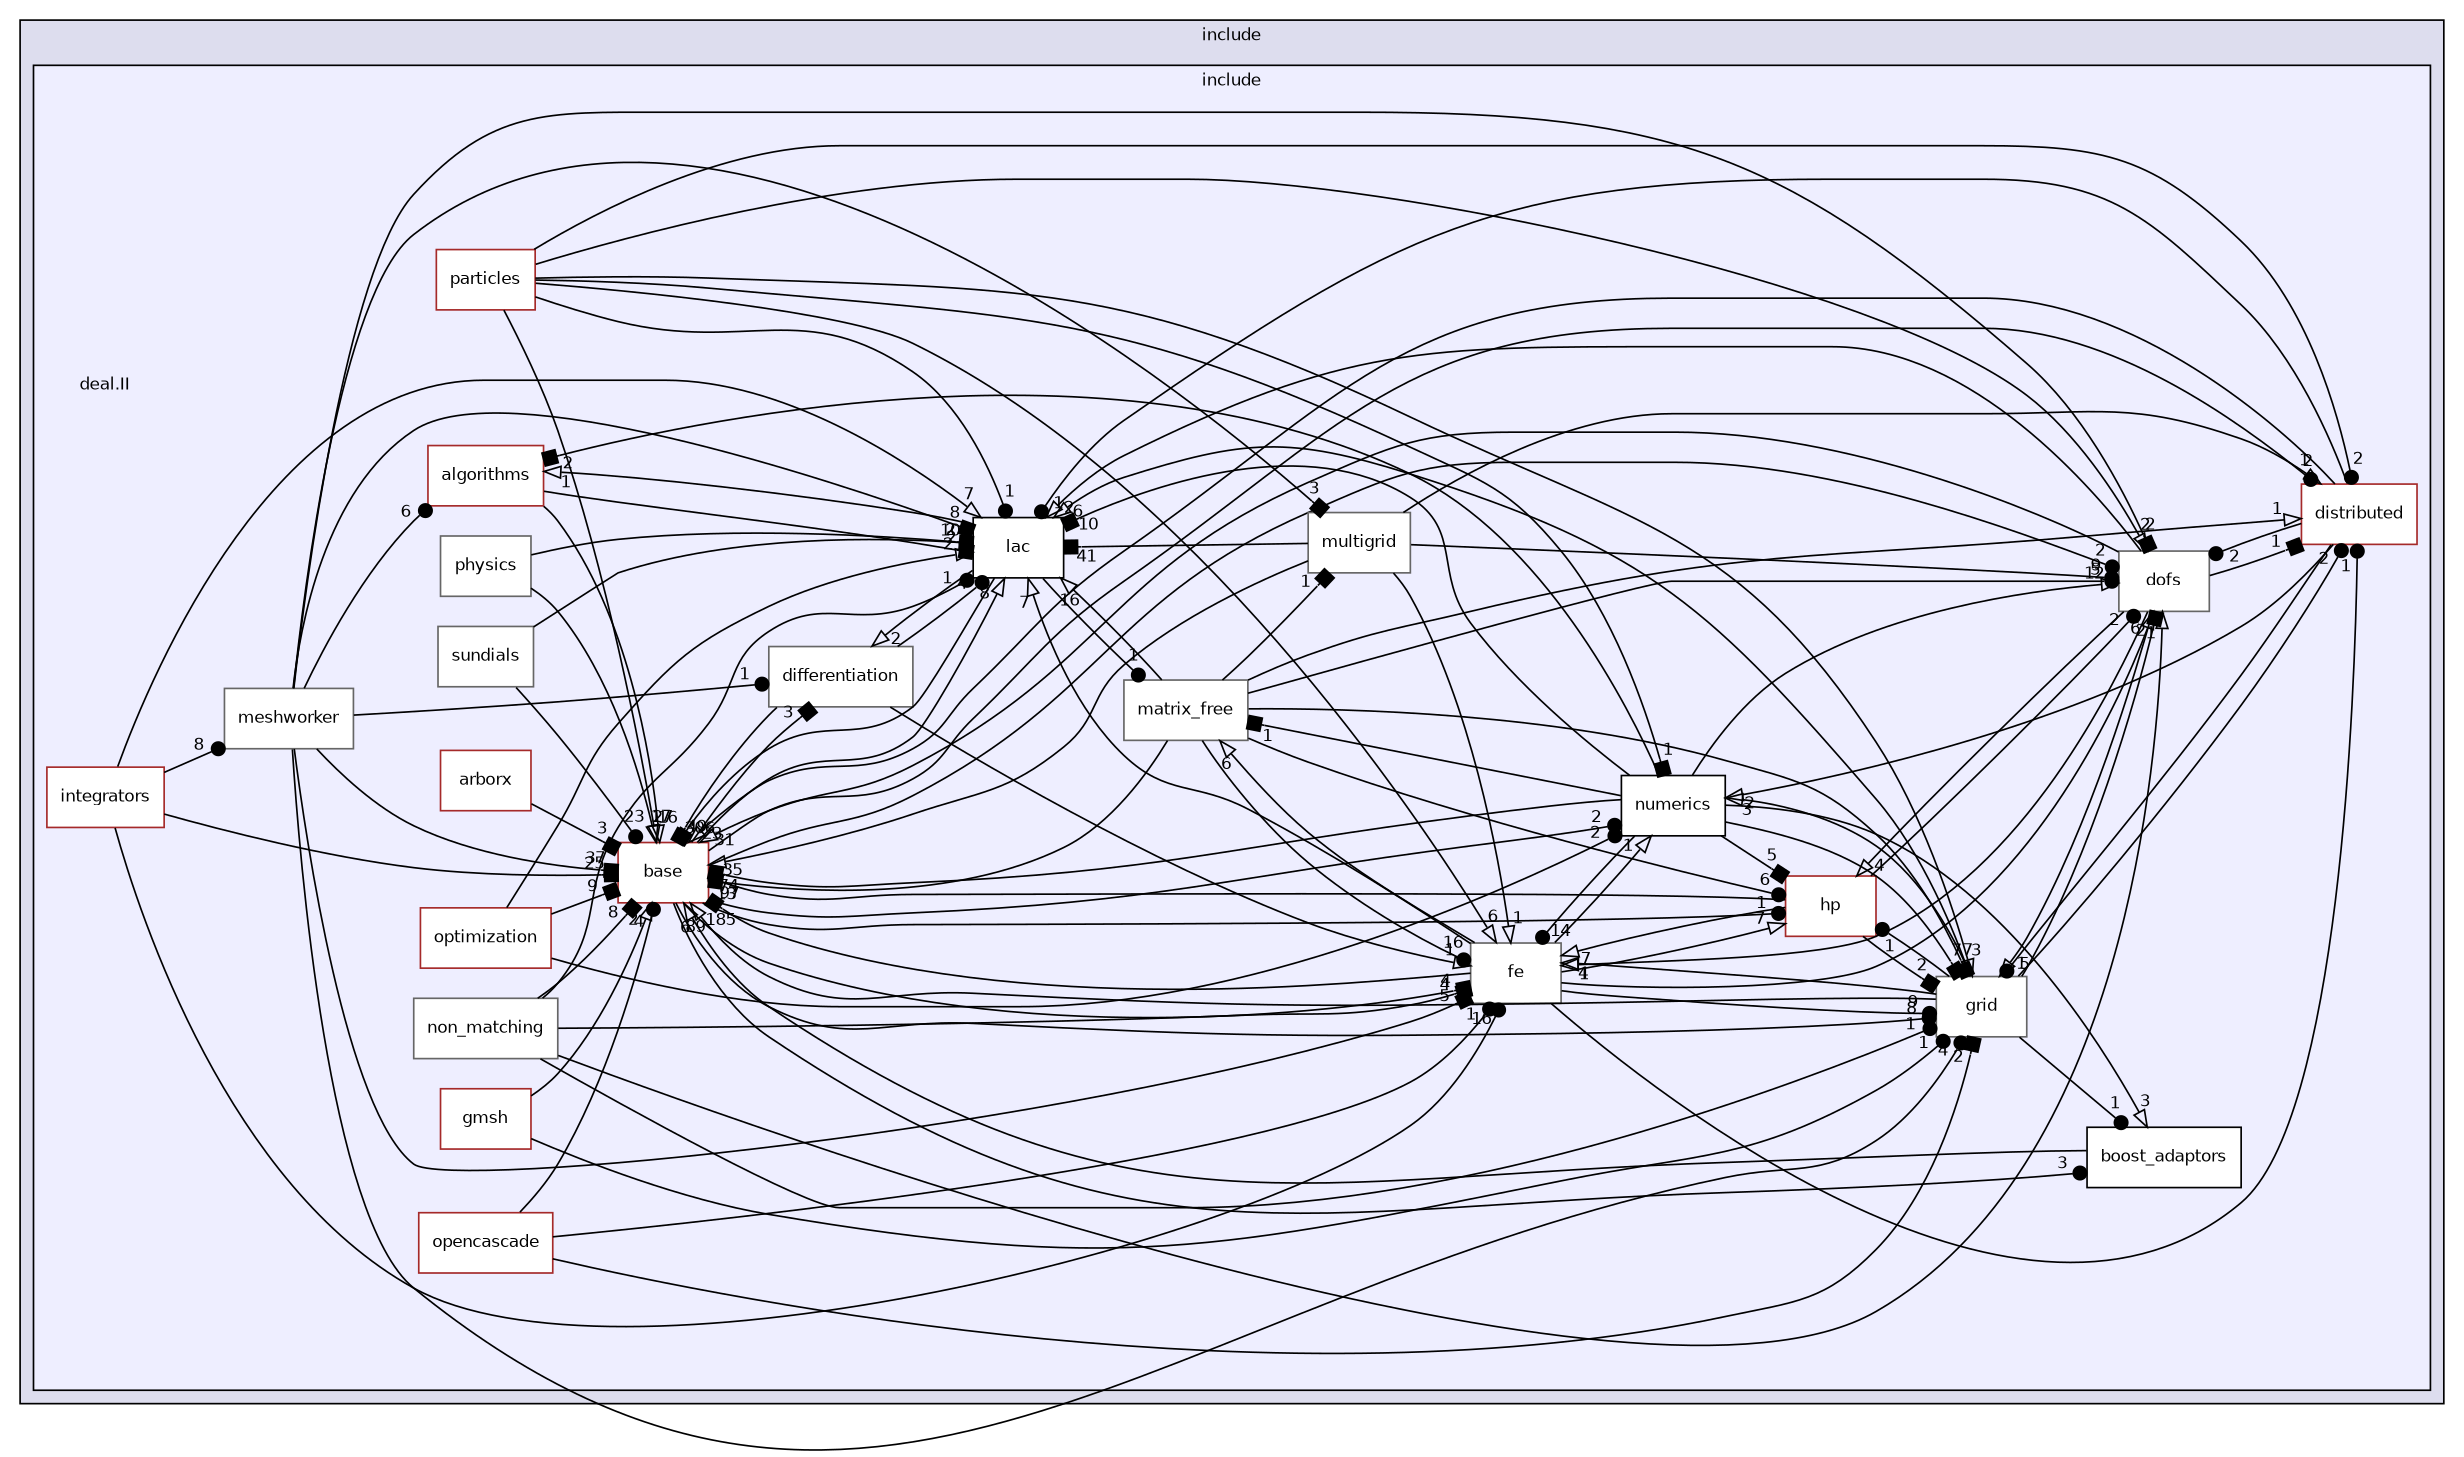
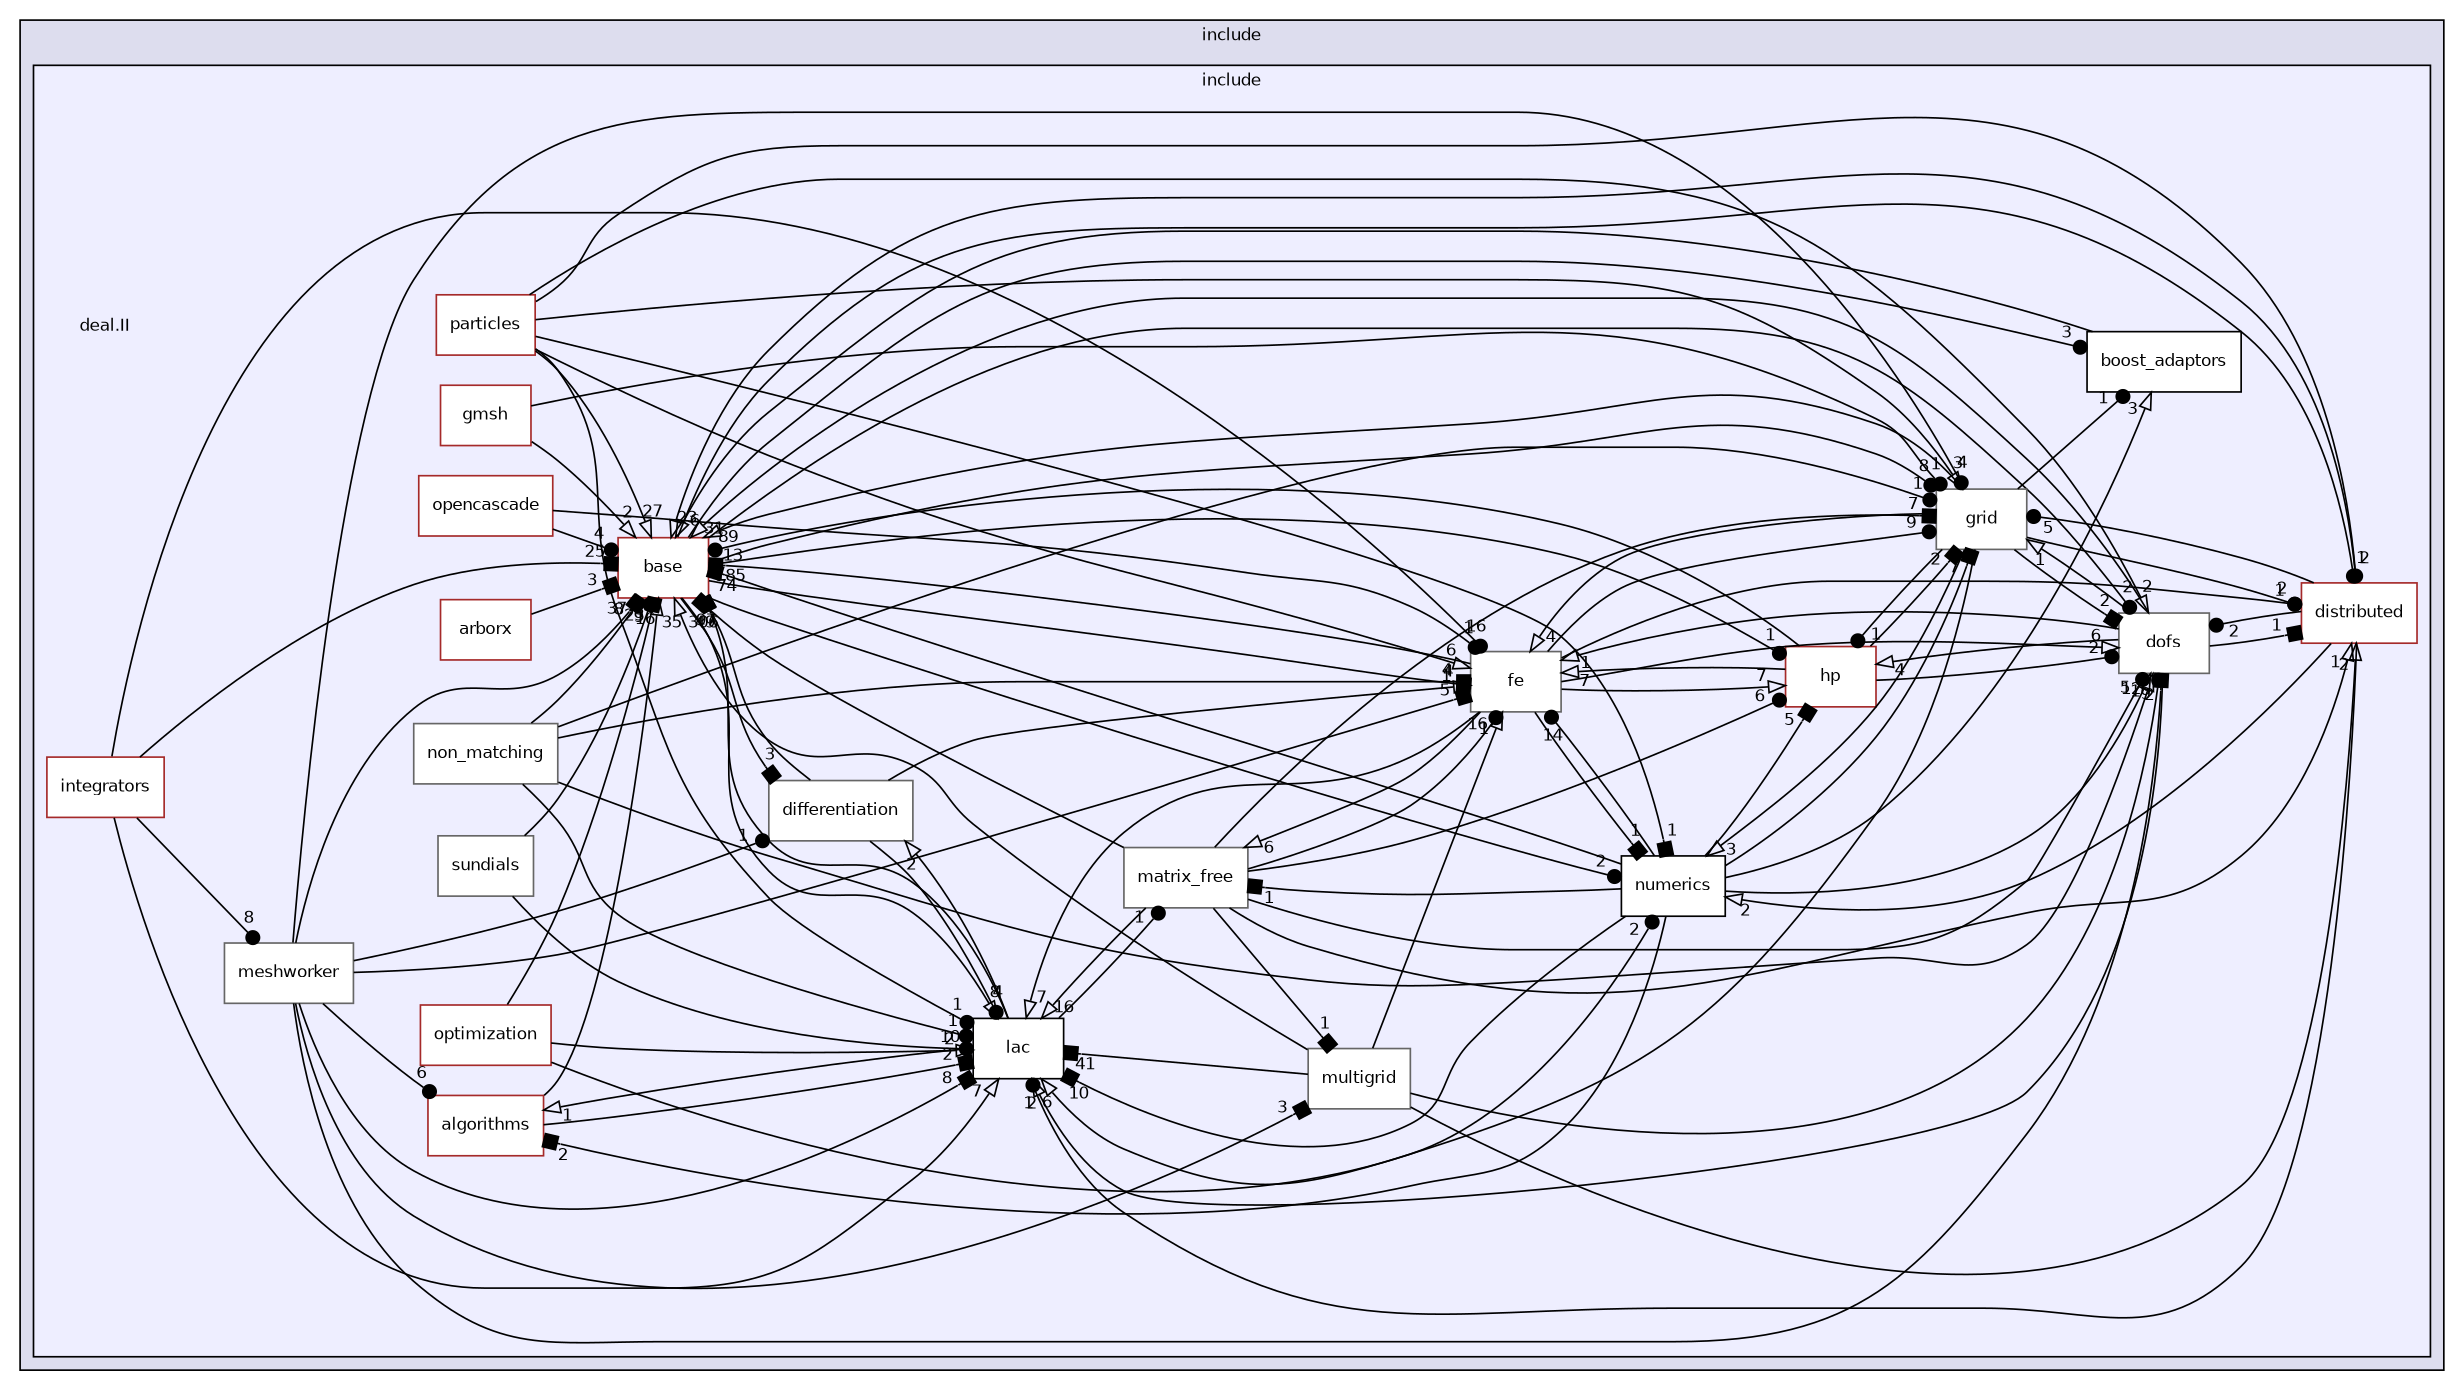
(486, 566) -> none
(1590, 906) -> (1577, 772)
(1331, 1352) -> none
